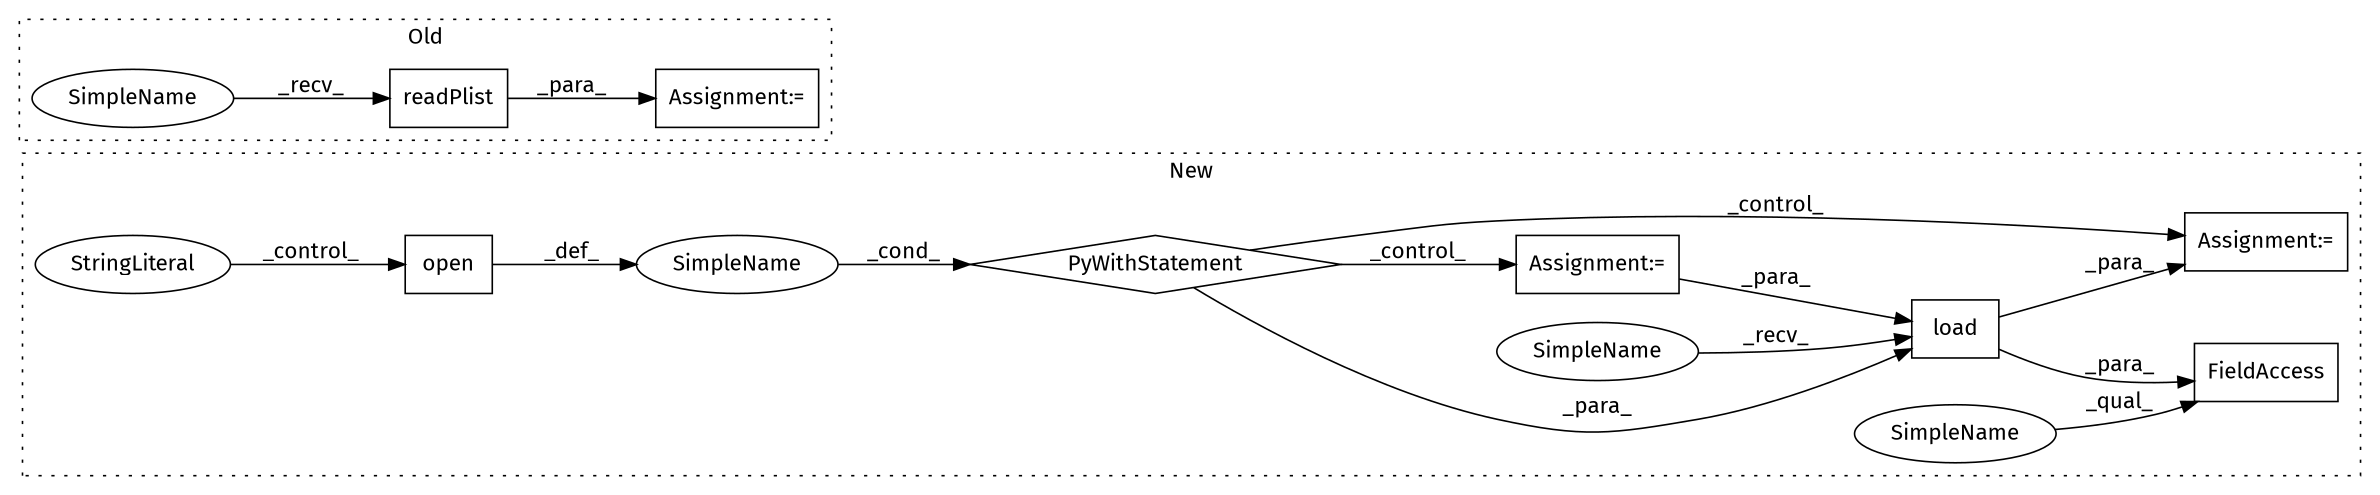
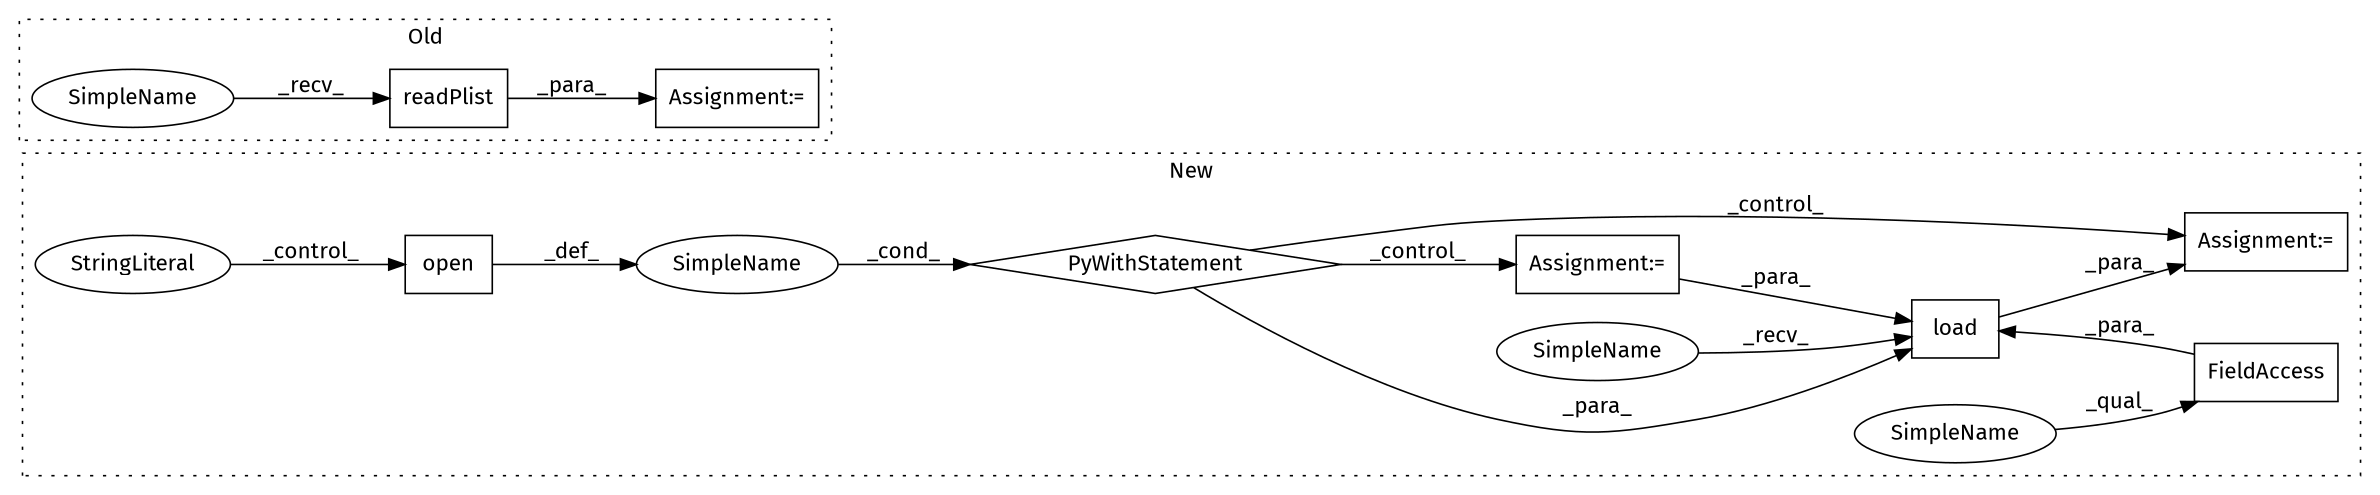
(2086, 378) -> (2105, 340)
